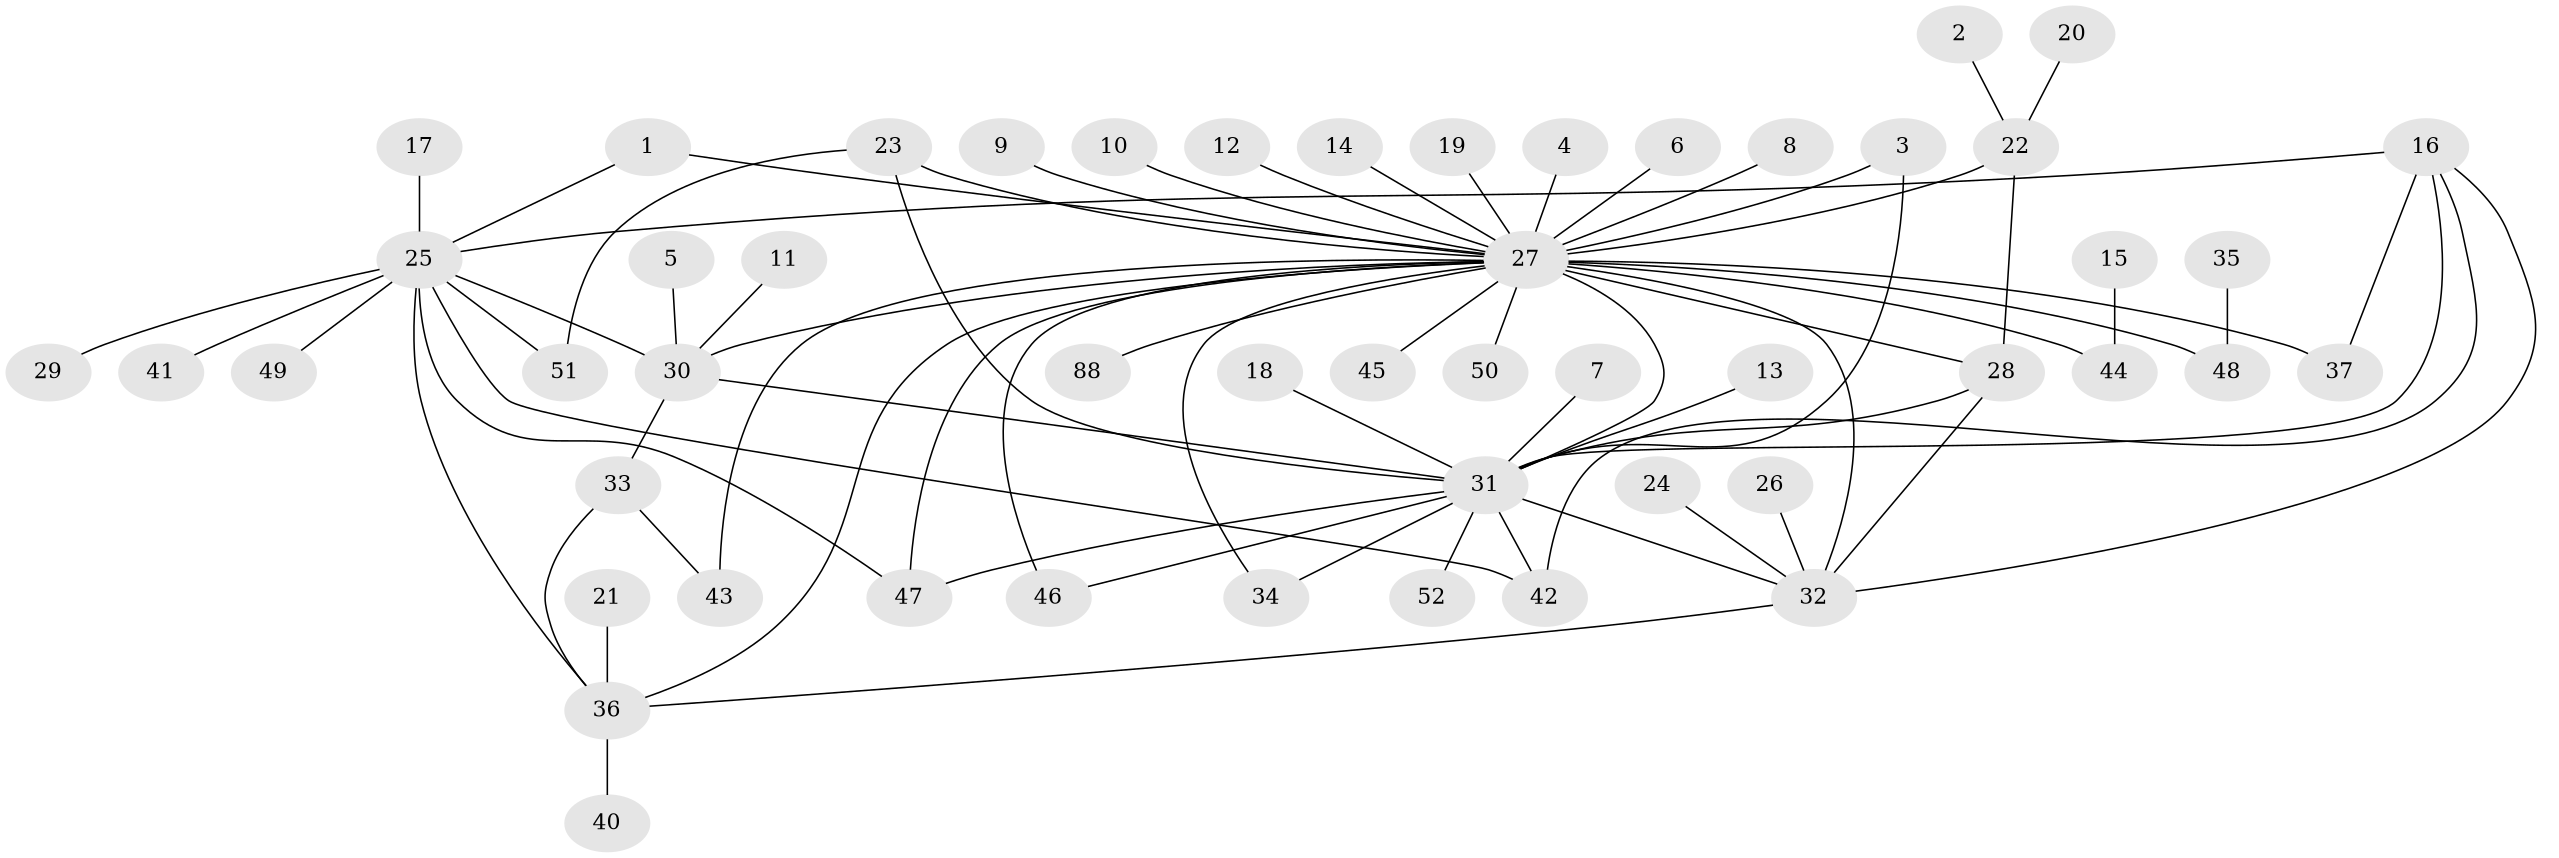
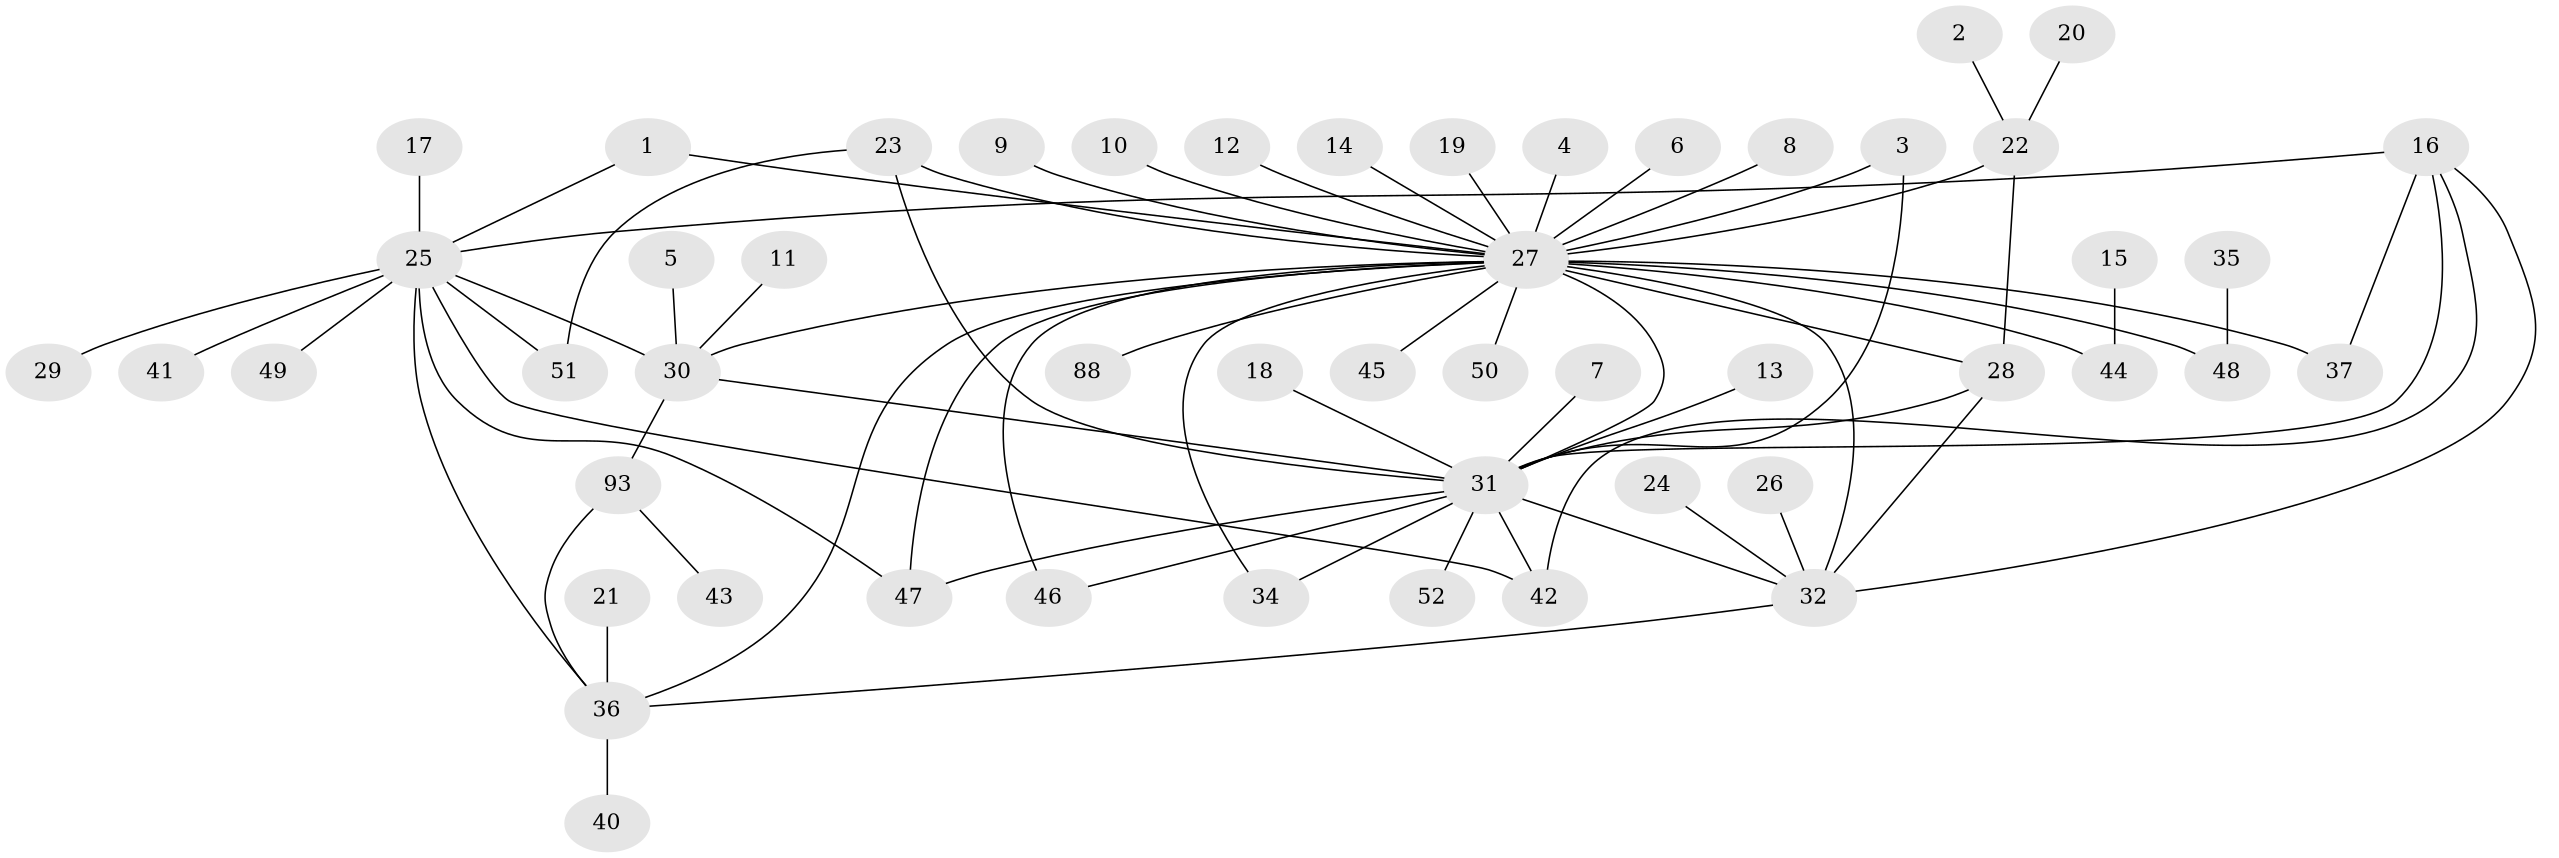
(1014, 281) -> none
(618, 485) -> (618, 485)
